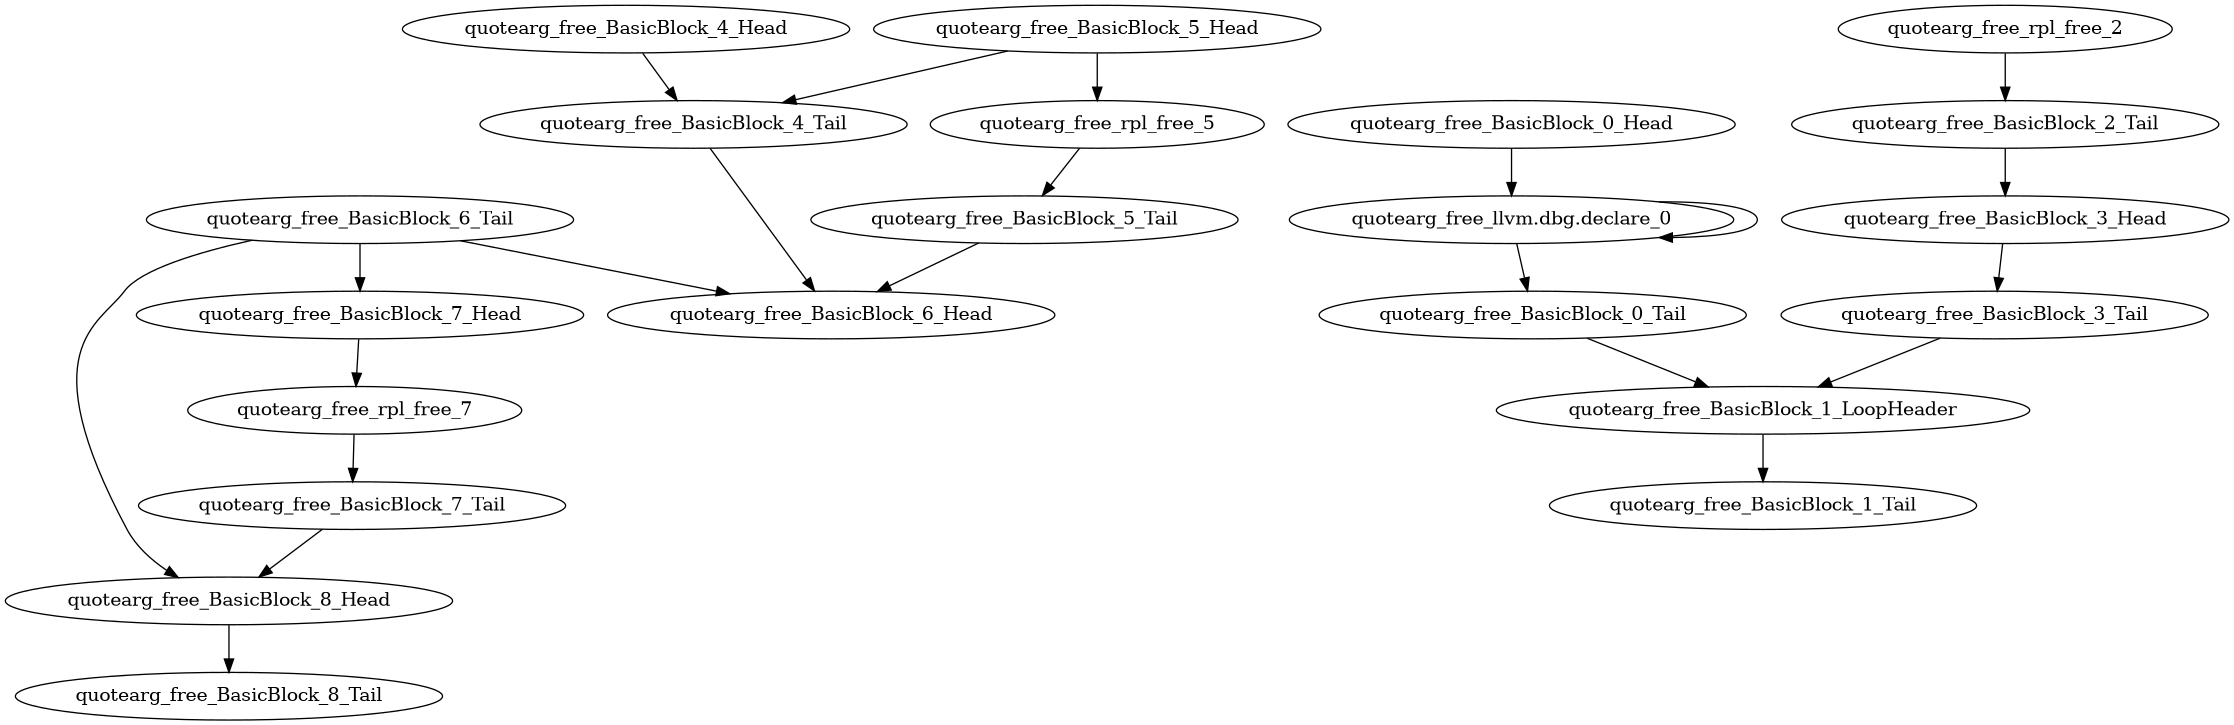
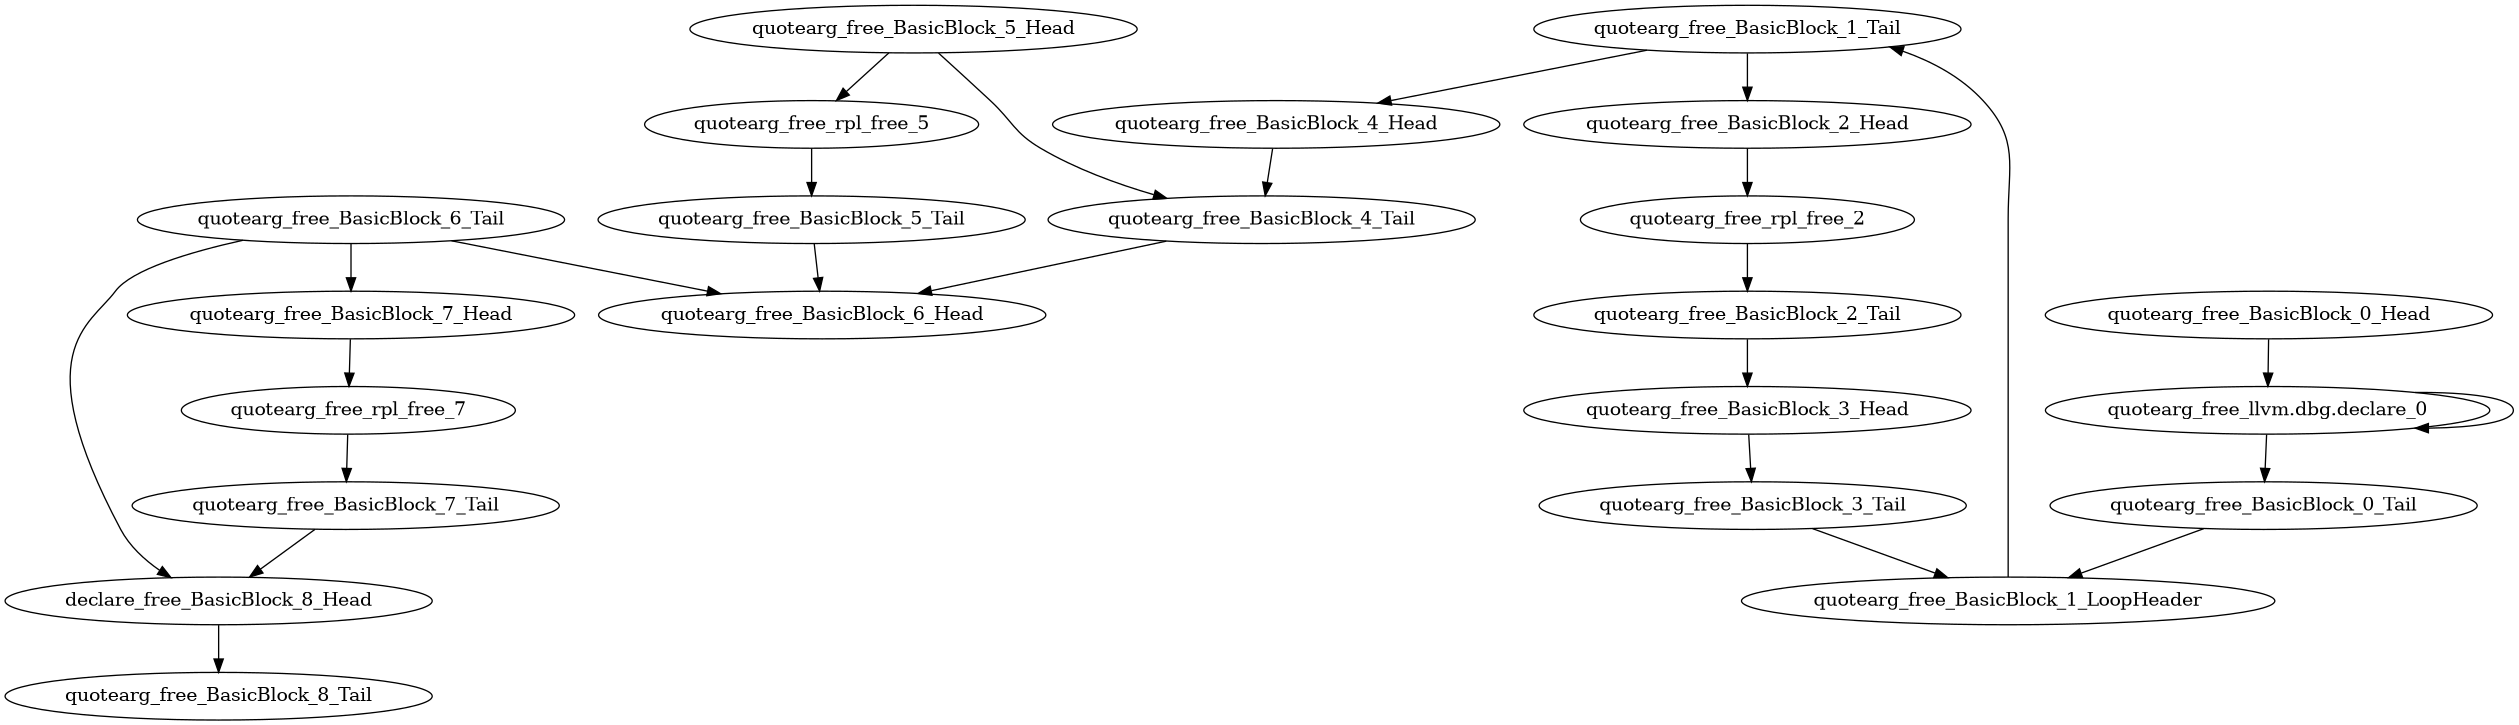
none -> (1519, 75)
none -> (1747, 124)
(229, 601) -> (219, 601)
